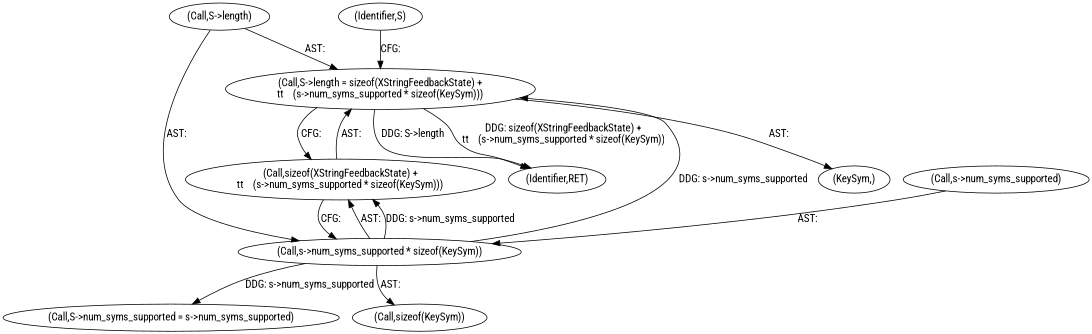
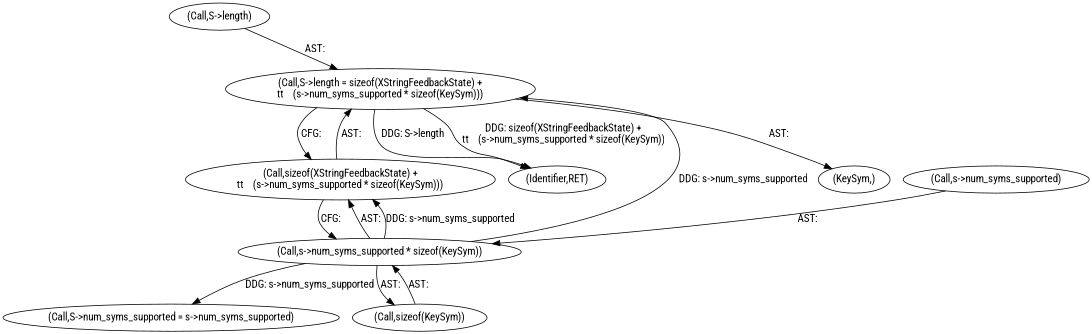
(380, 17) -> none
(166, 172) -> (408, 287)
